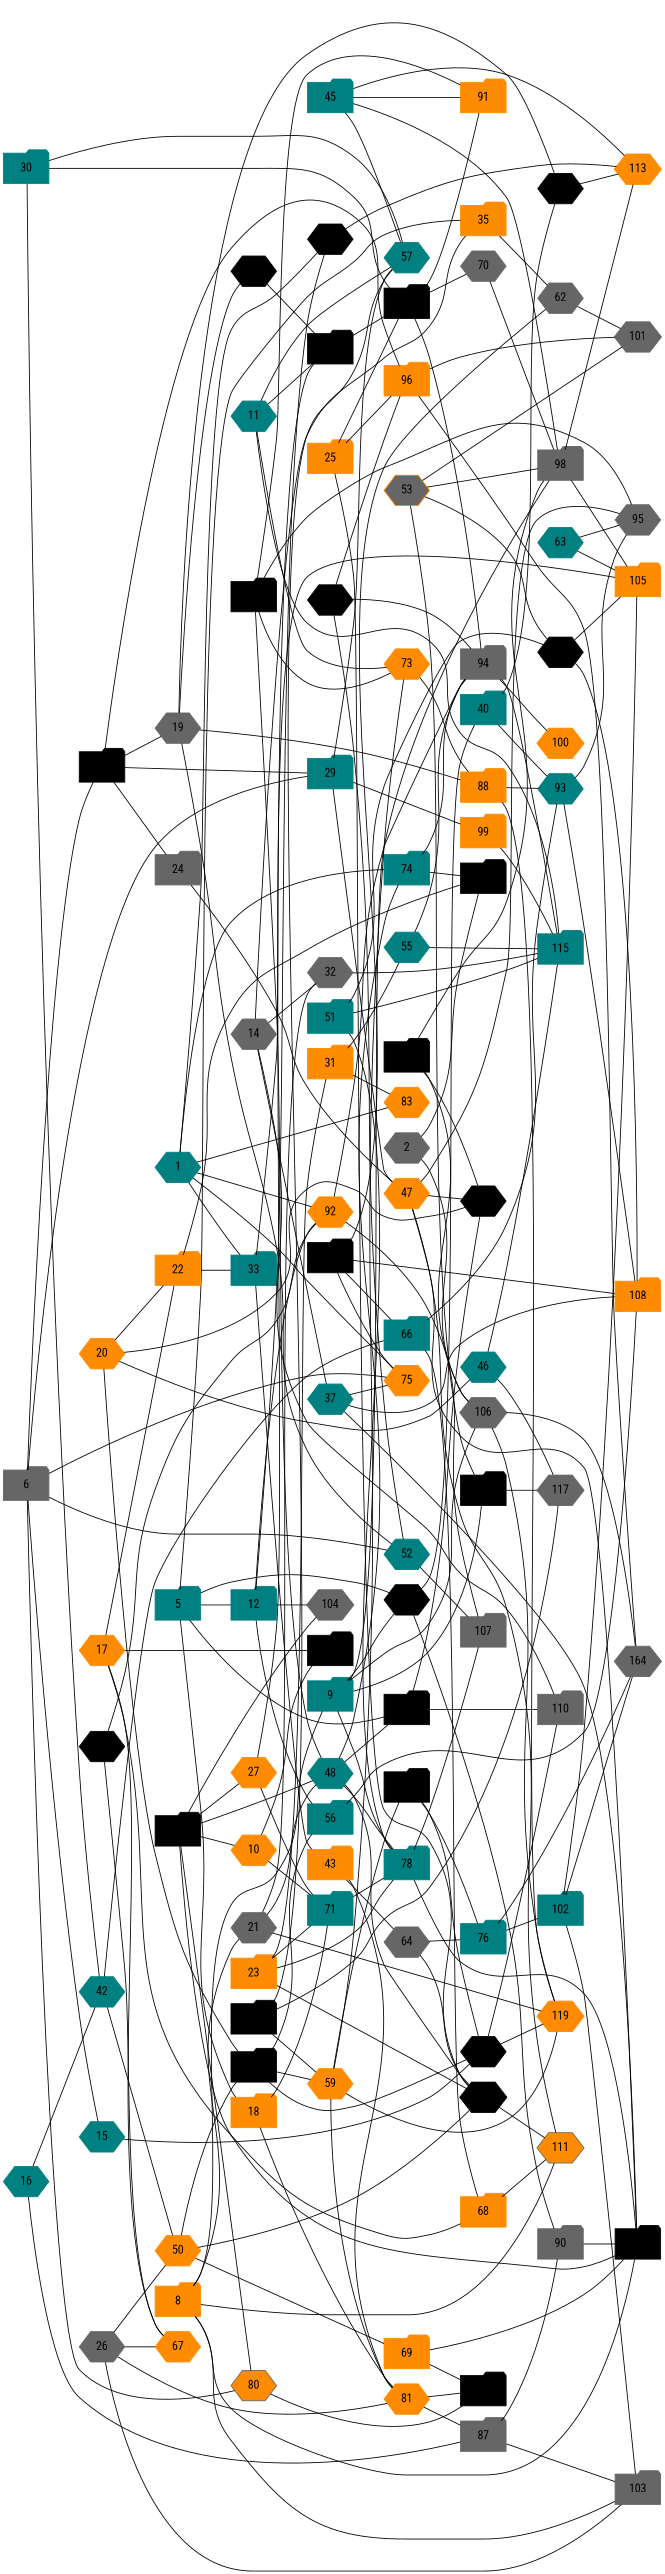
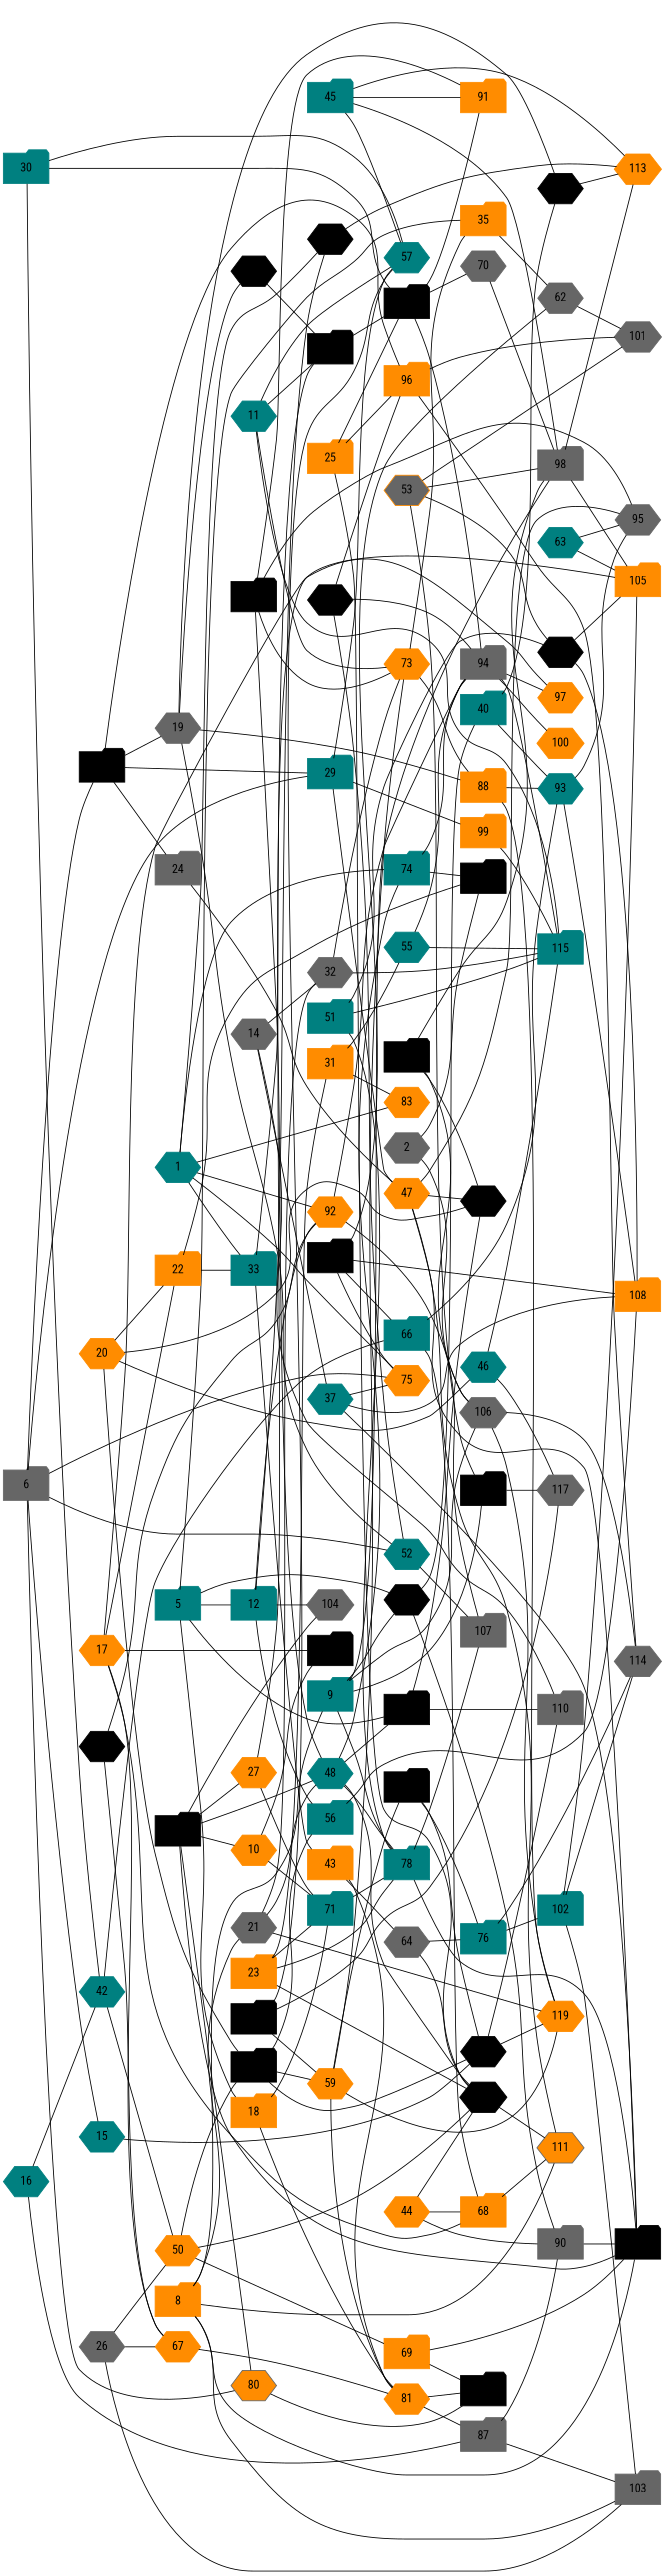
(276, 679) -> (433, 440)
none -> (560, 698)
none -> (352, 859)
(638, 1661) -> (638, 1661)
none -> (407, 2212)
(247, 2411) -> (294, 2367)
